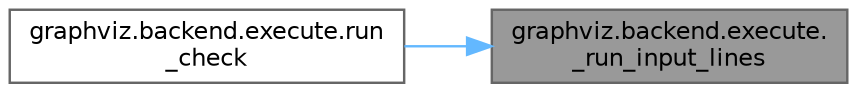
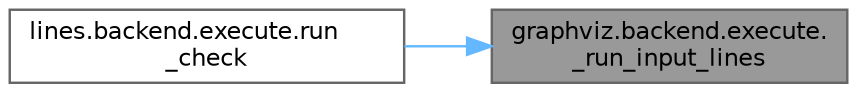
(207, 46) -> (207, 46)
